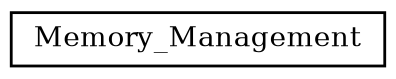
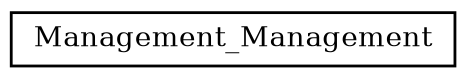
(198, 39) -> (233, 39)
